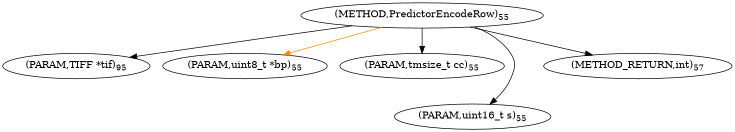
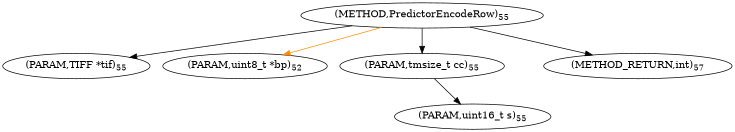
(513, 57) -> (445, 89)
(122, 65) -> (122, 65)
(297, 65) -> (297, 65)
